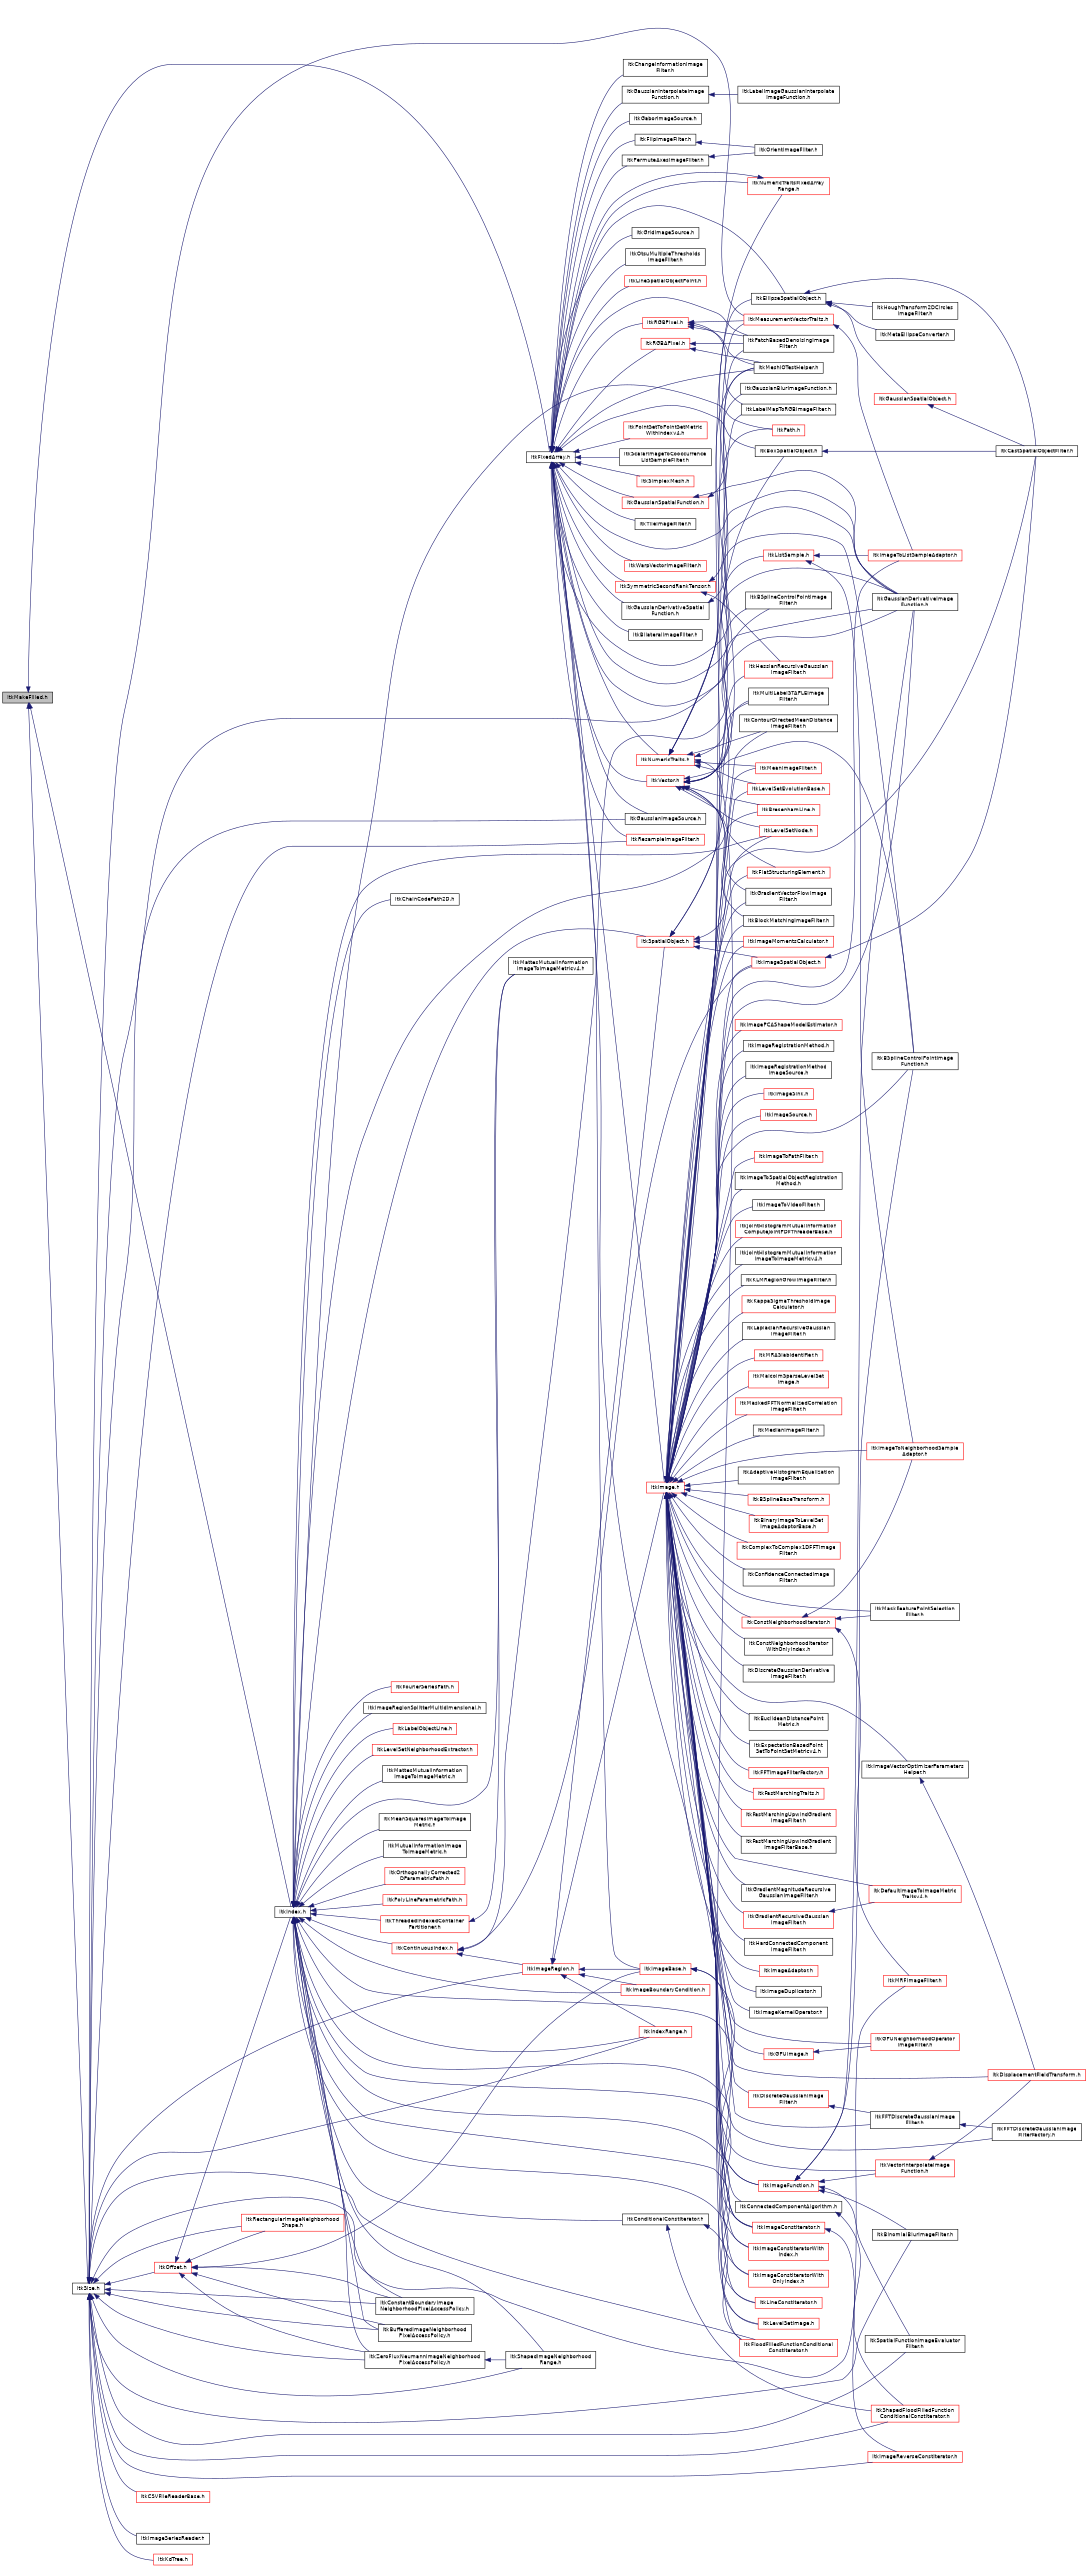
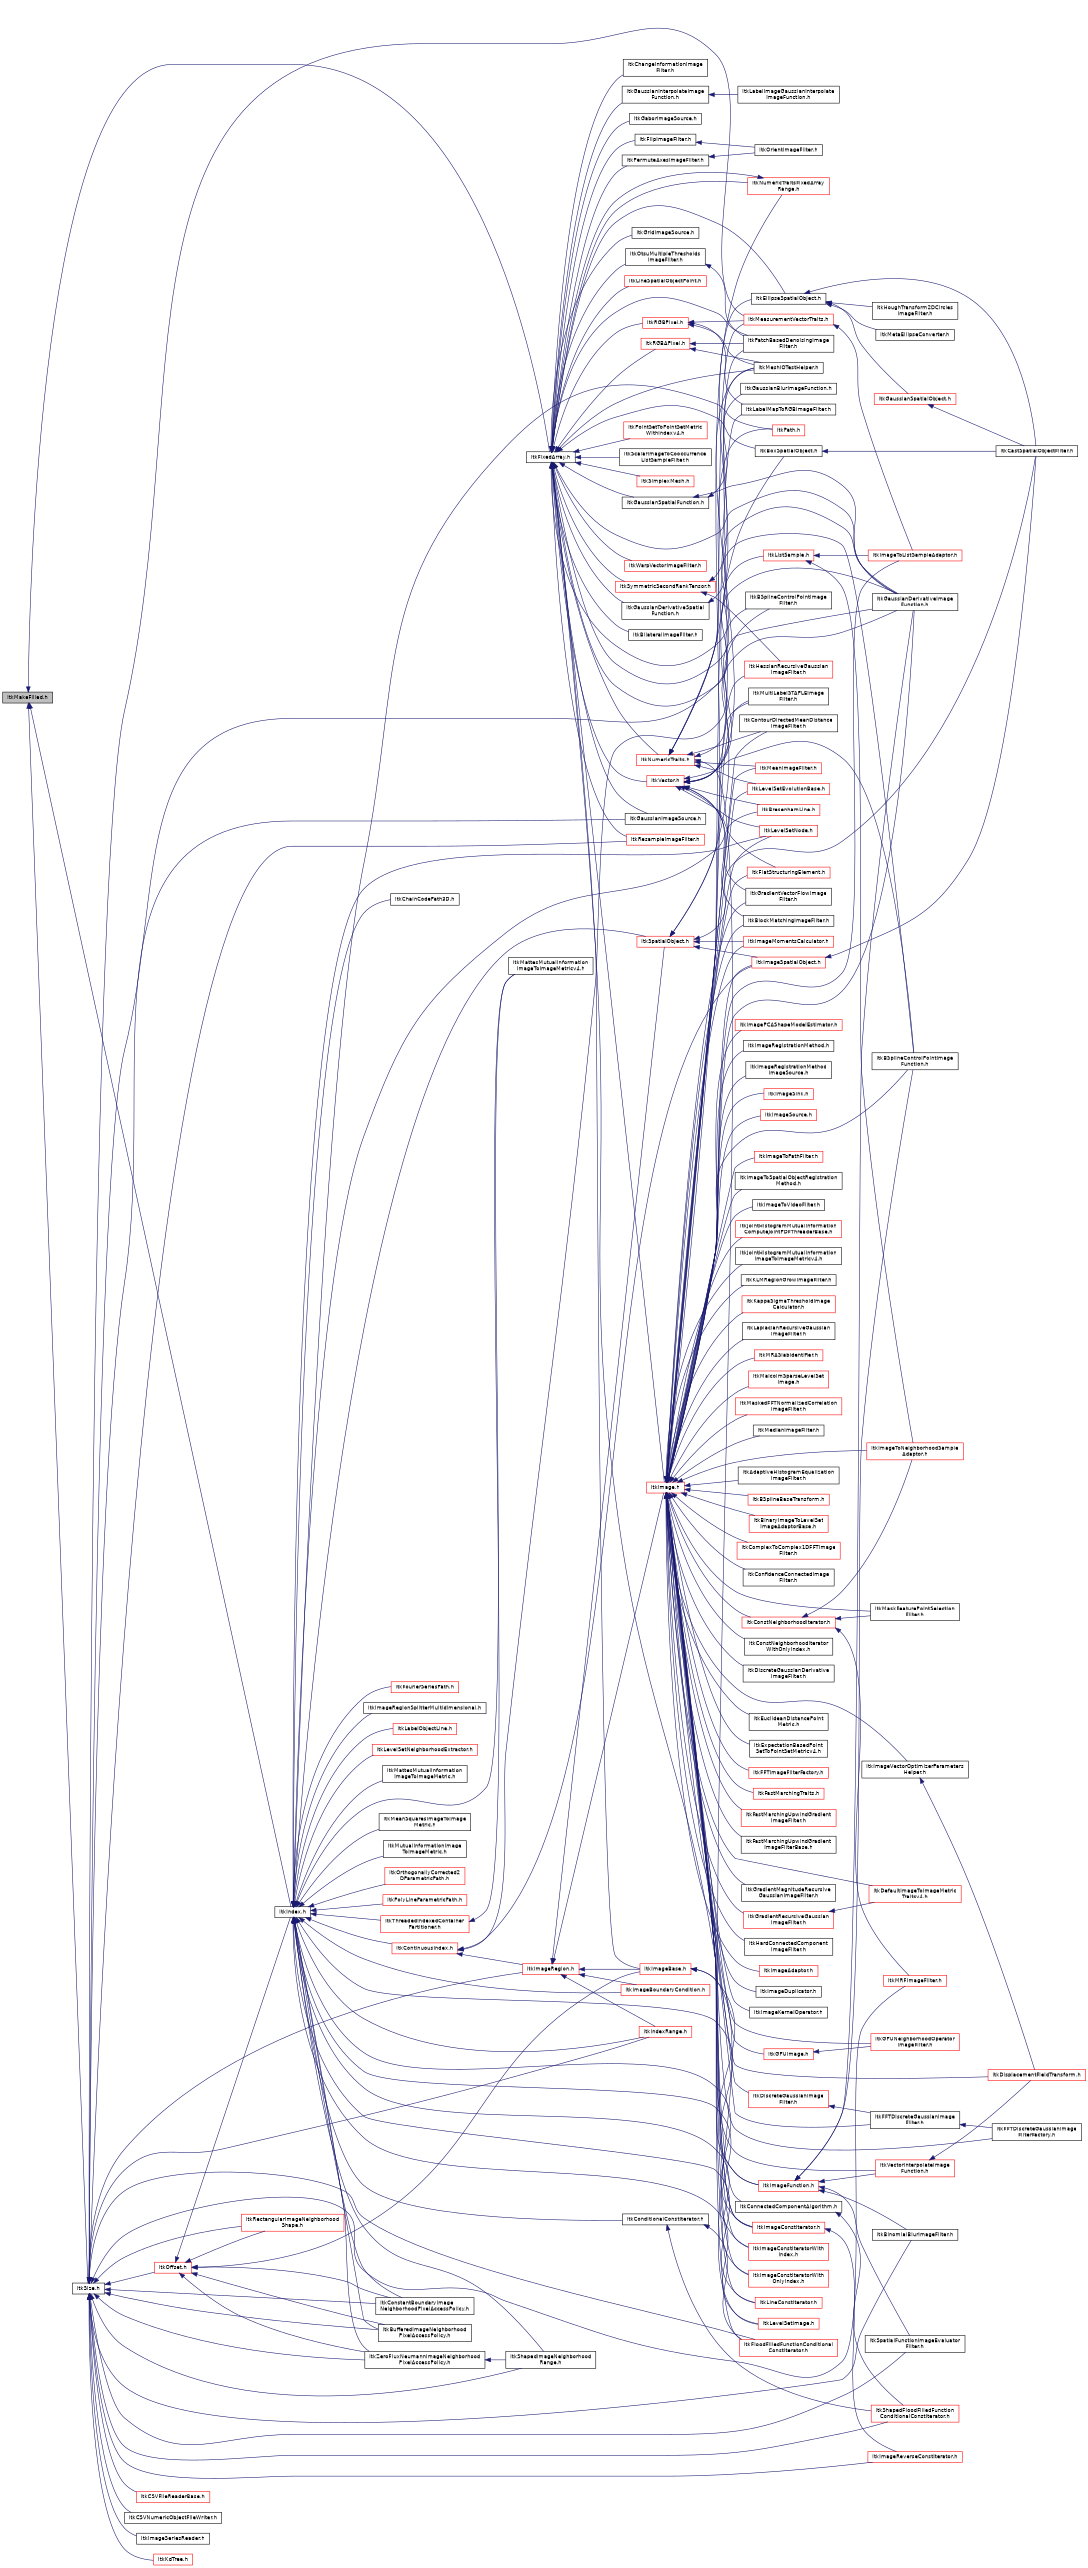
(720, 332) -> (725, 302)
(665, 503) -> (665, 503)
(665, 524) -> none
(425, 899) -> (425, 899)
none -> (173, 2518)
